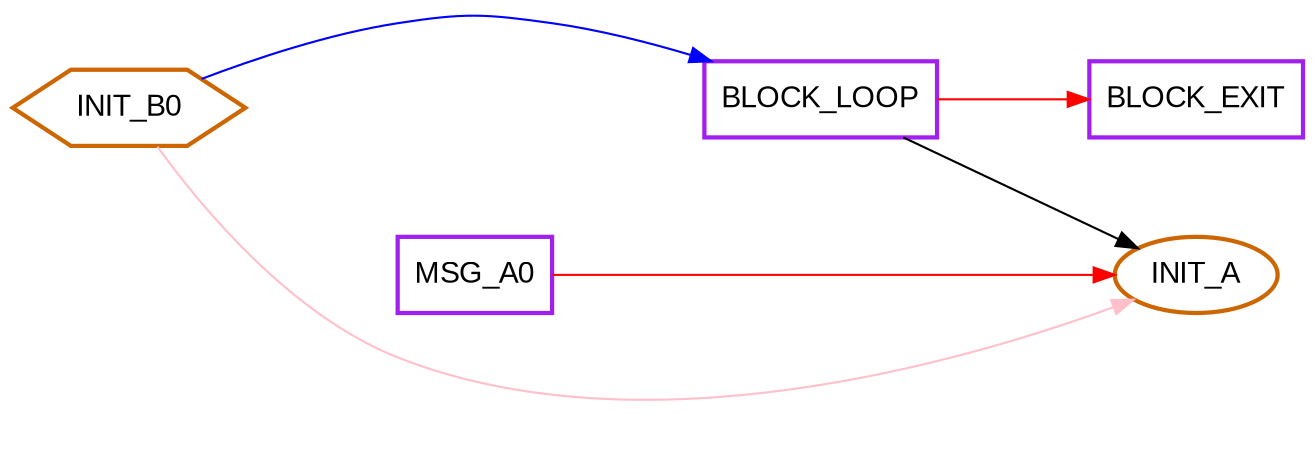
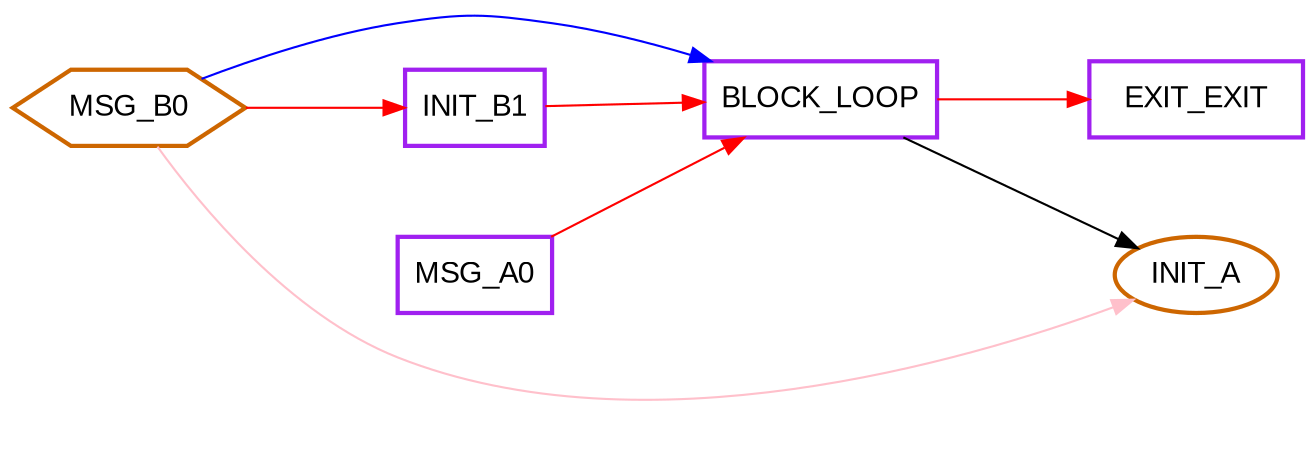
(1196, 99) -> (1196, 99)
(129, 108) -> (129, 108)
none -> (475, 108)
(823, 275) -> (638, 192)
